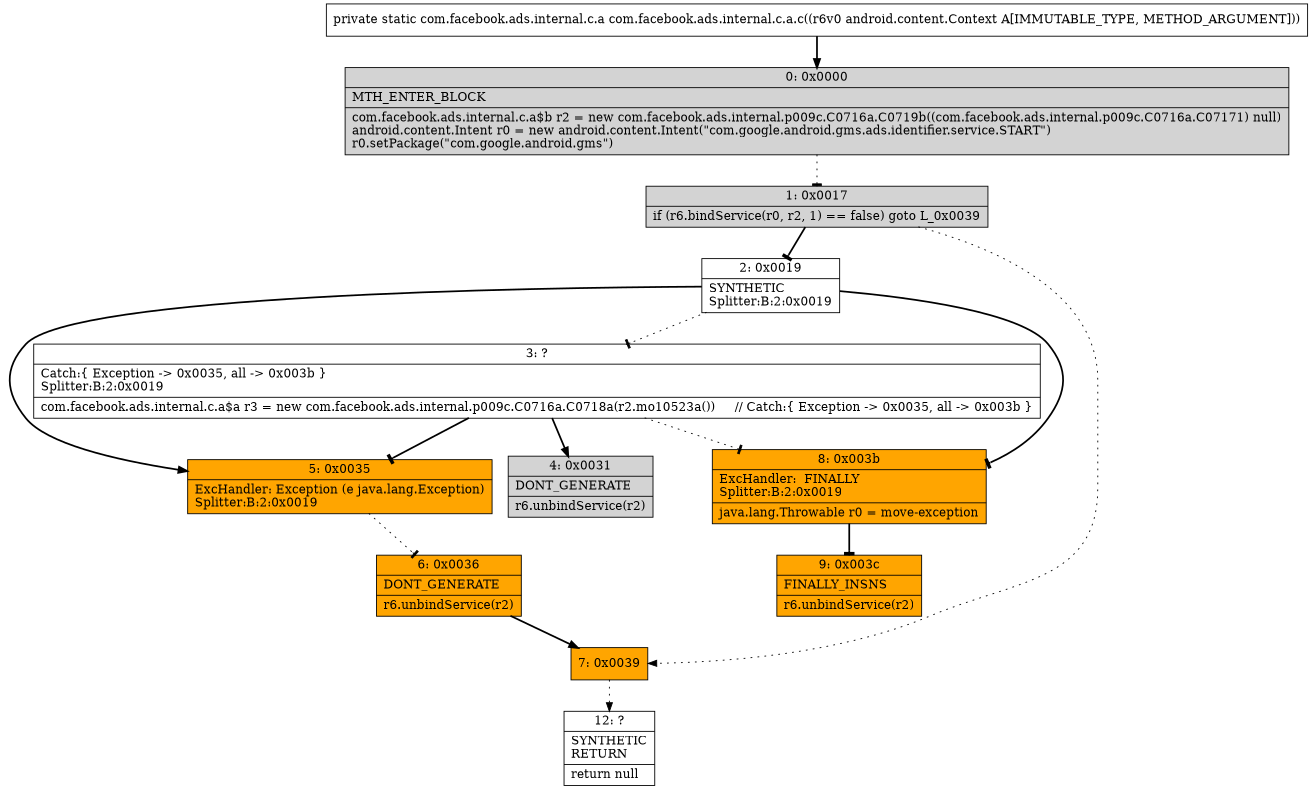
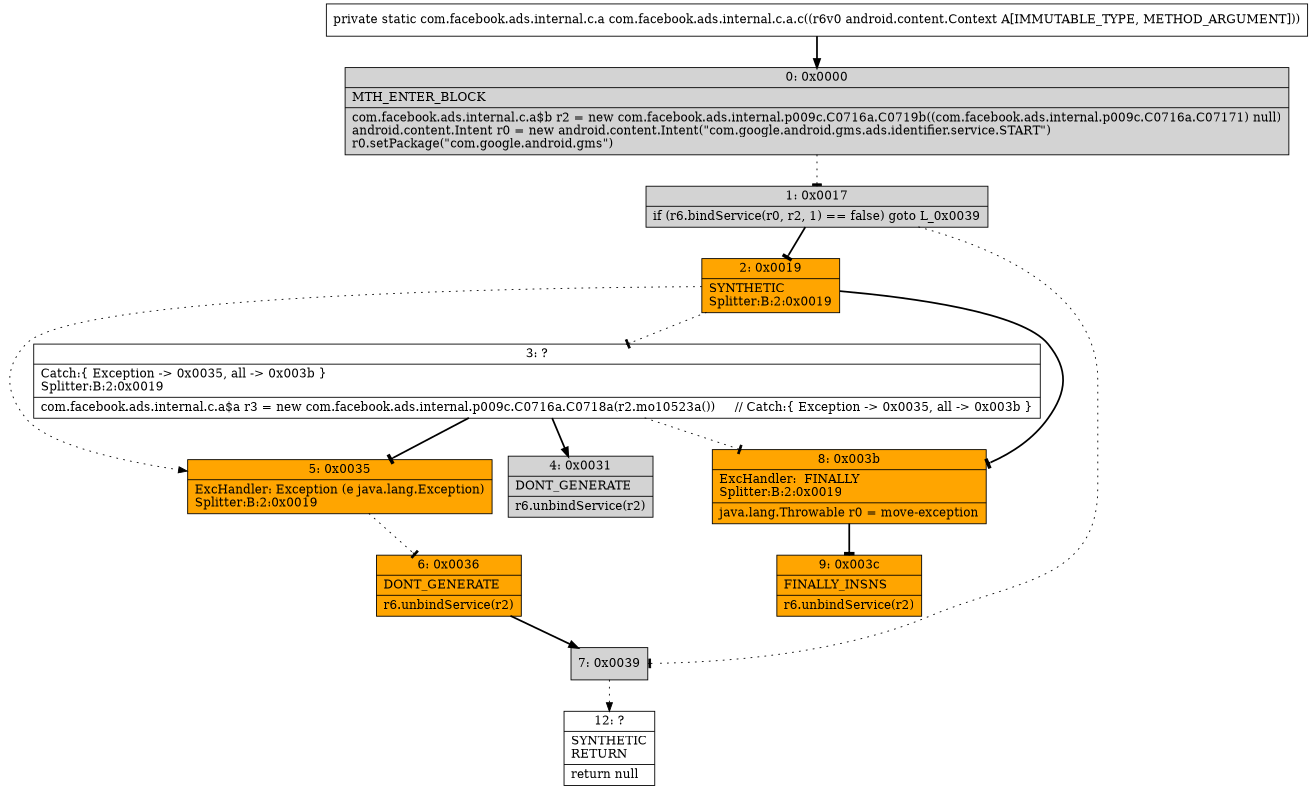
(771, 286) -> (771, 286)
(238, 303) -> (238, 303)
(1072, 555) -> (1072, 555)
(609, 664) -> (609, 664)
